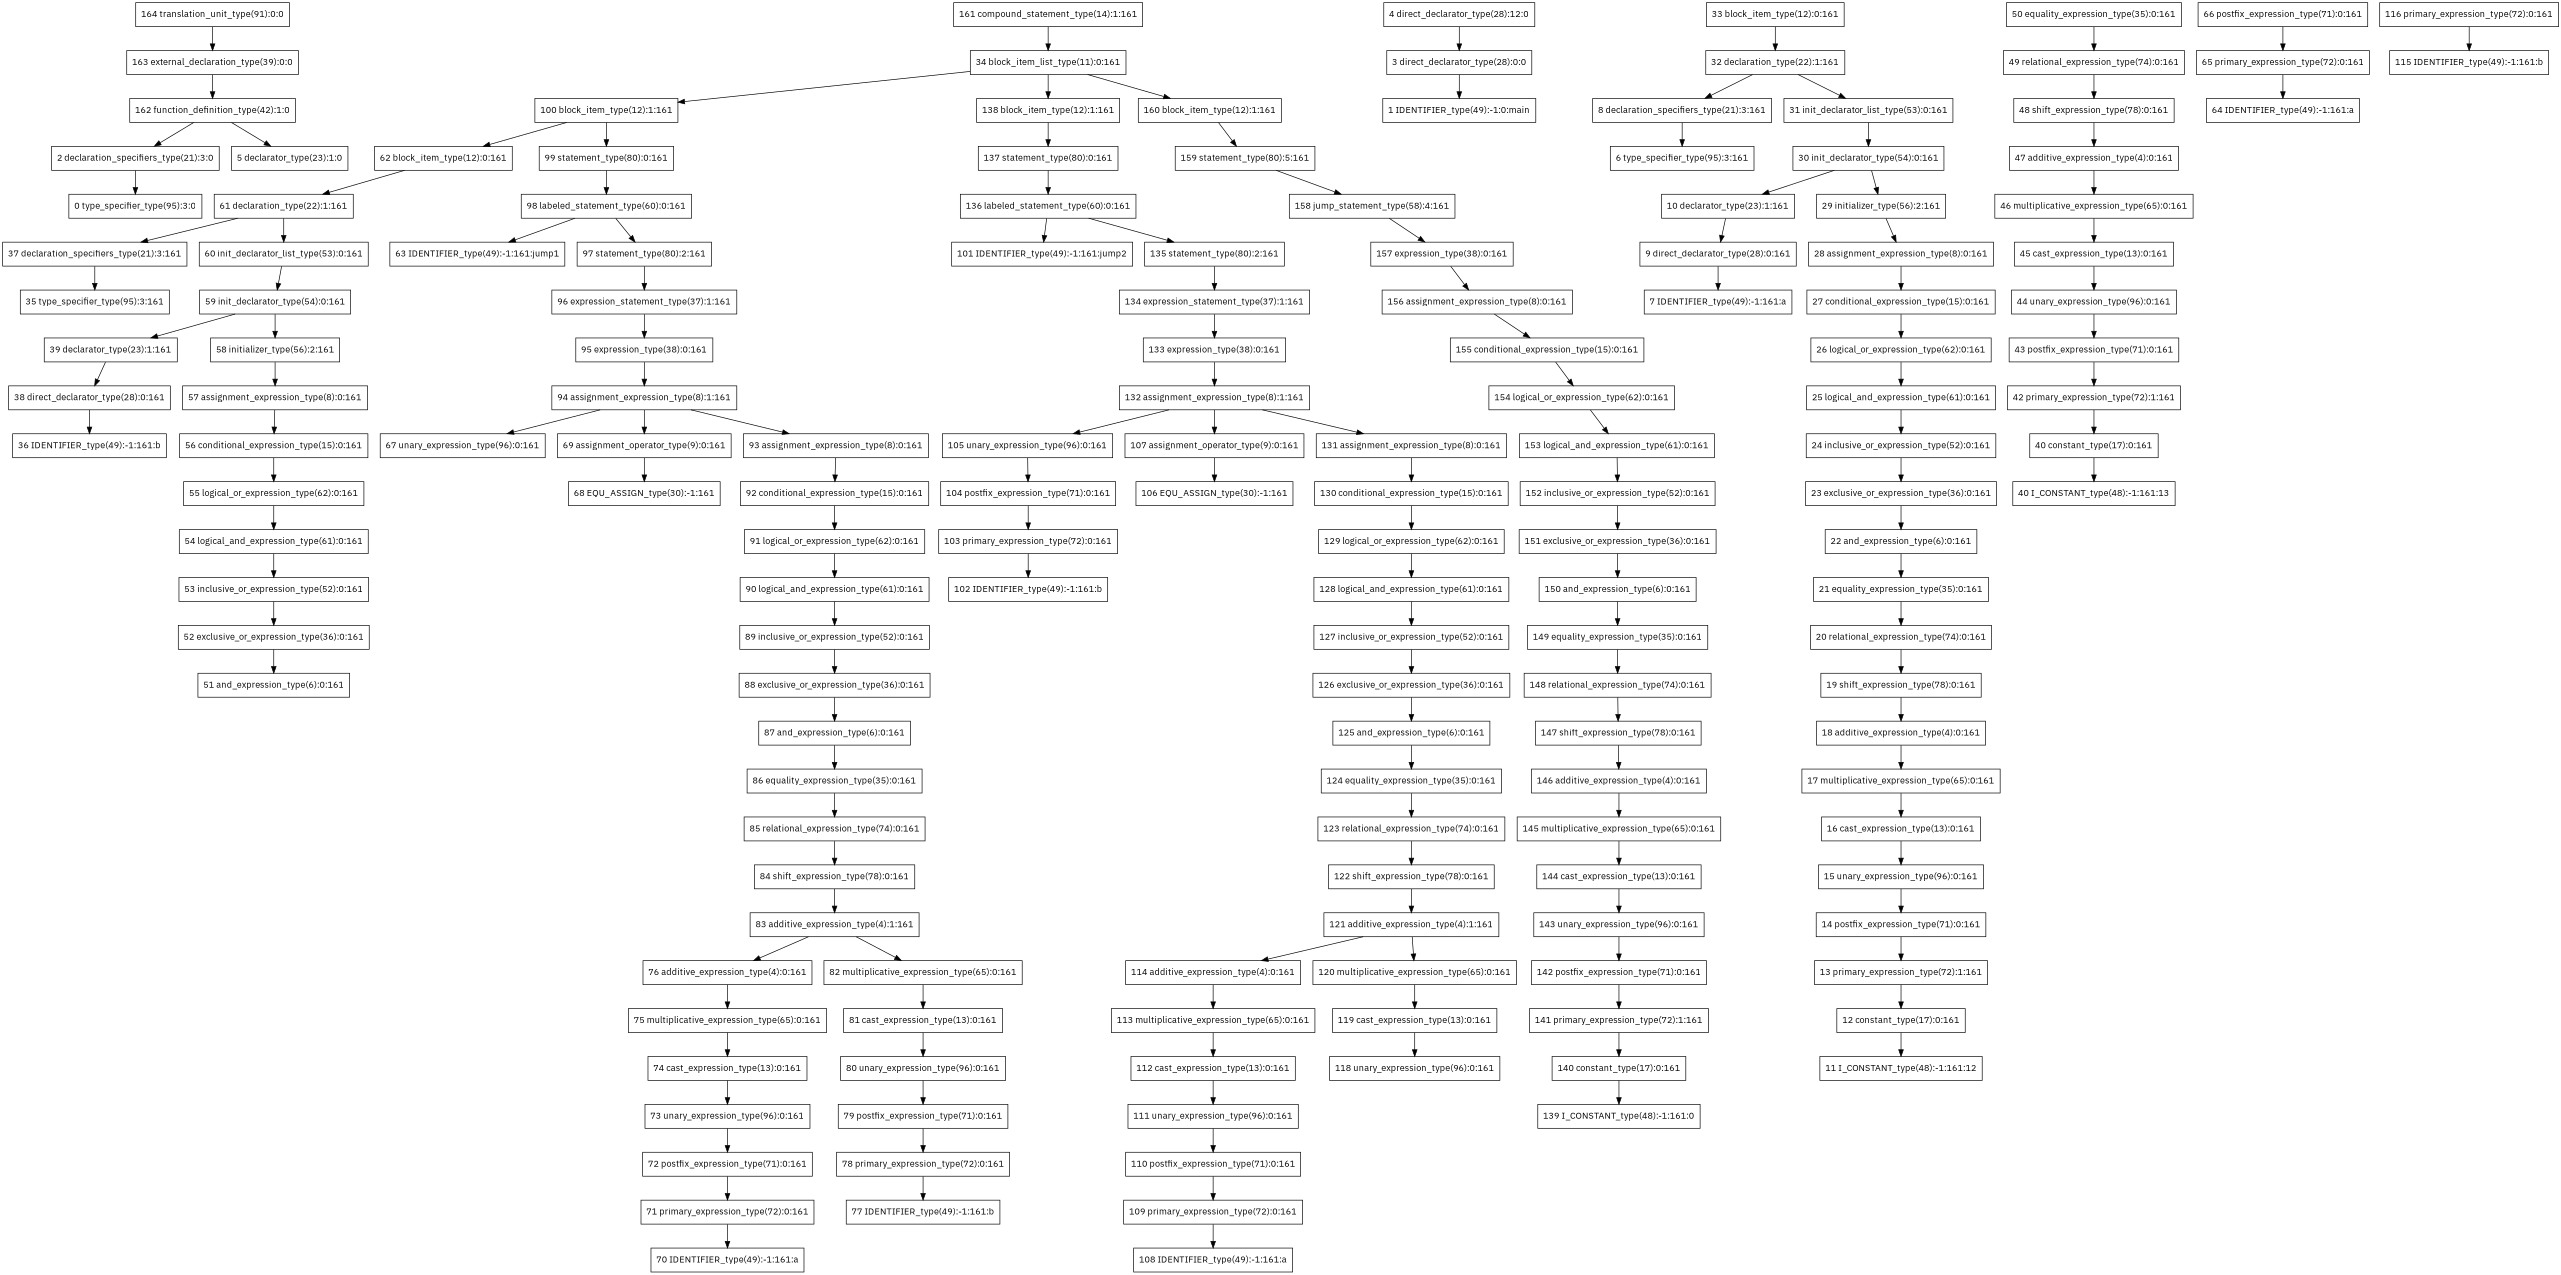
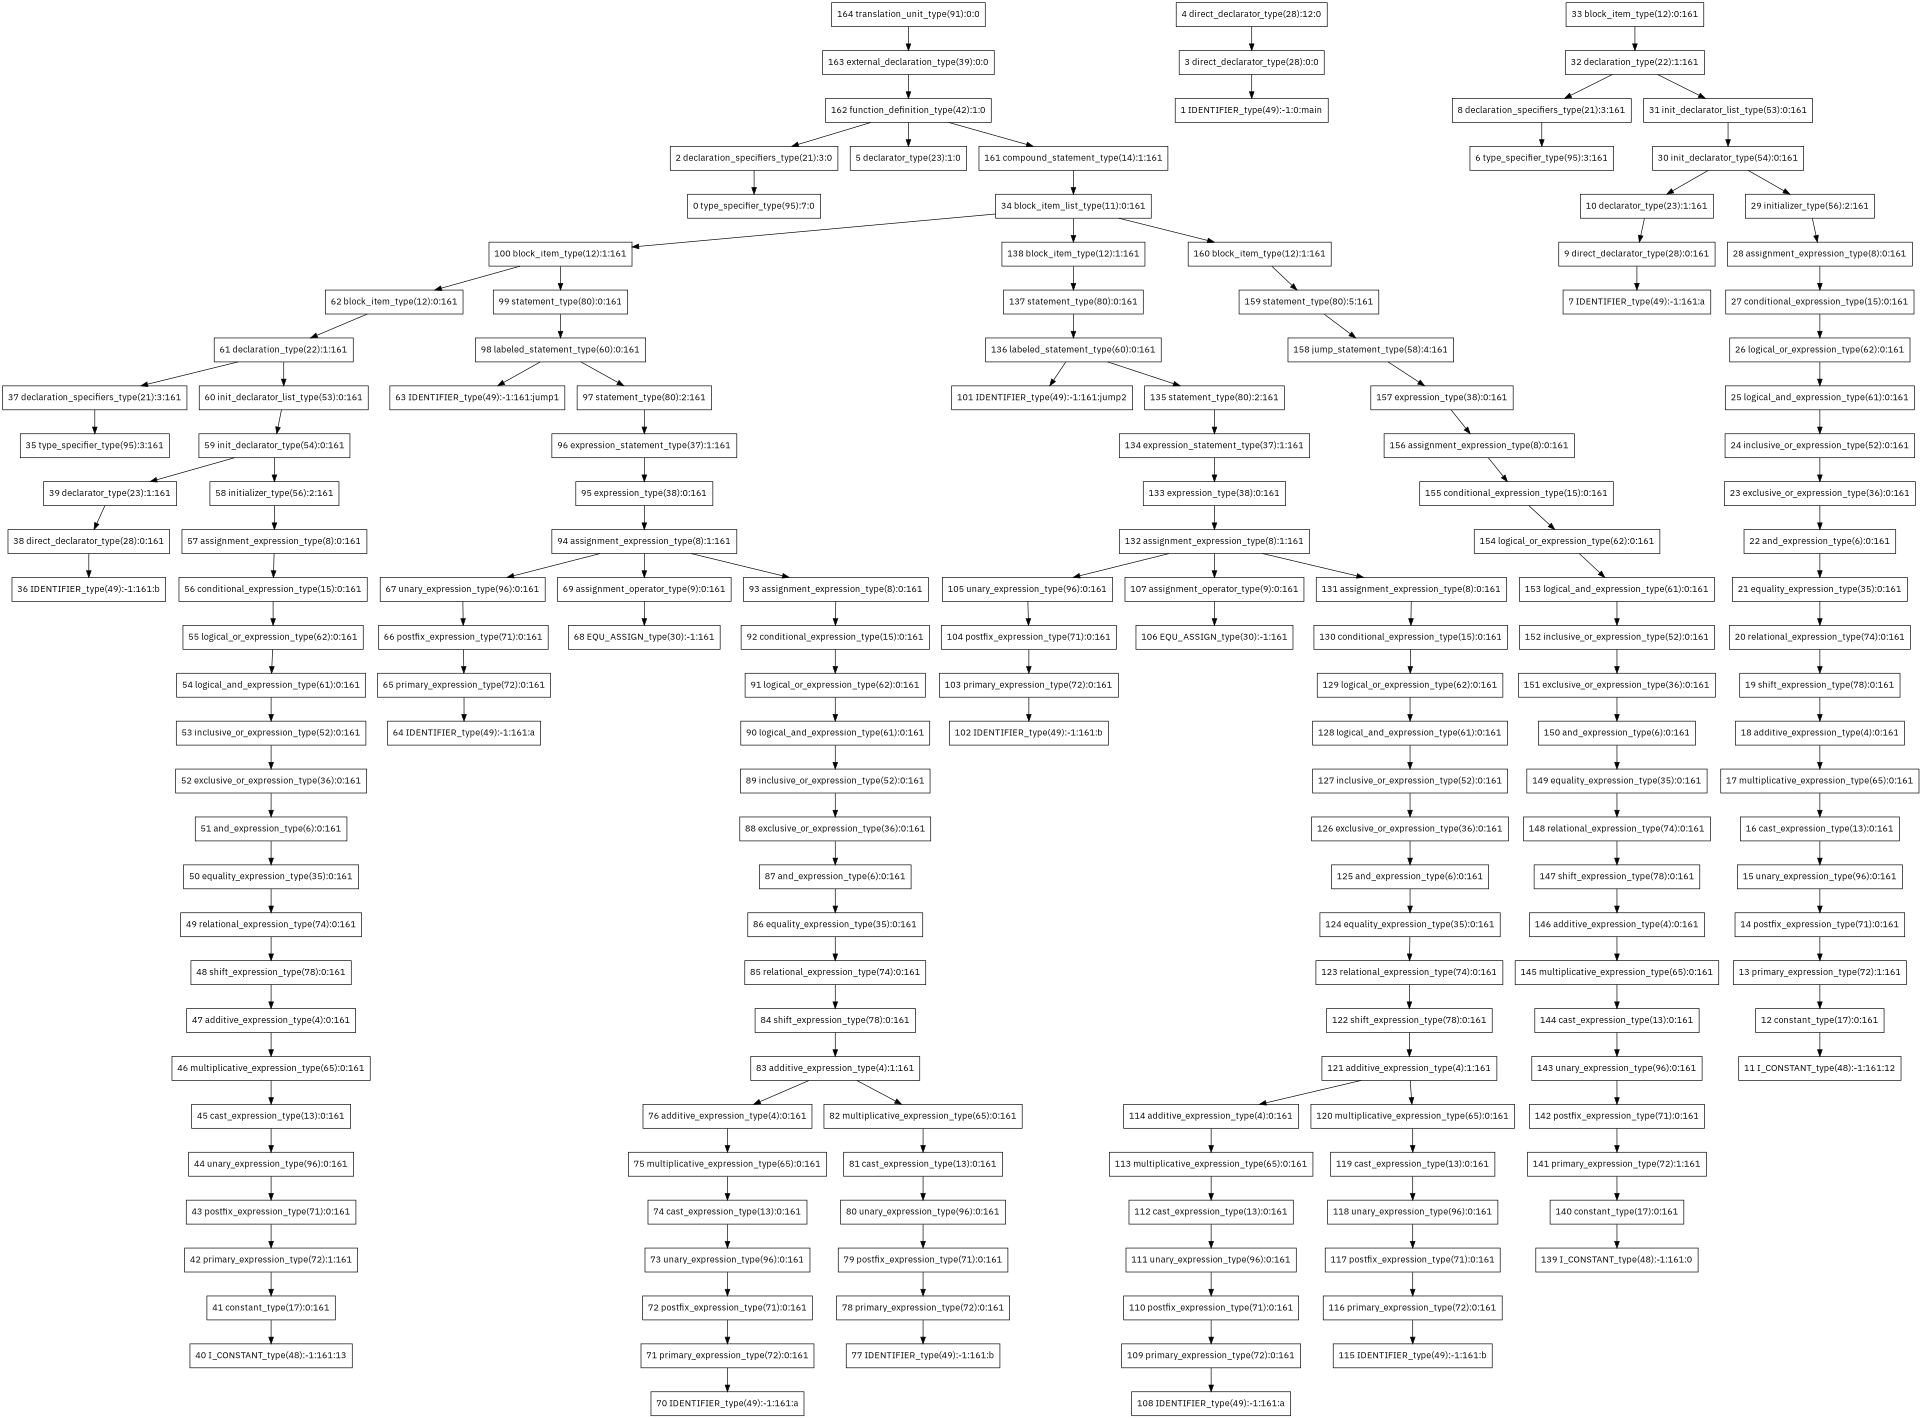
none -> (988, 133)
(135, 206) -> (754, 206)
(2094, 446) -> (271, 1308)
none -> (463, 610)
none -> (271, 850)
none -> (1413, 1260)
